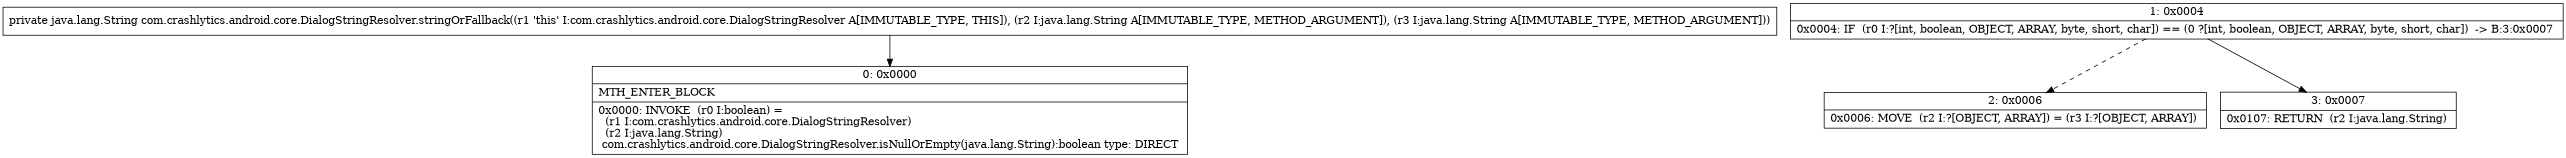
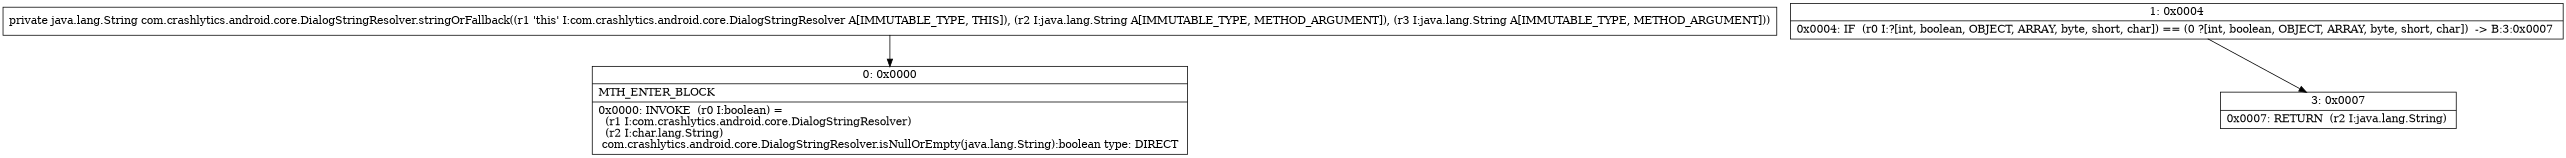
(2015, 110) -> none
(2338, 119) -> (2338, 119)
(661, 133) -> (661, 133)
